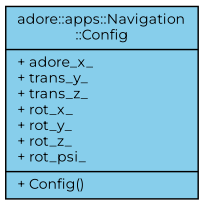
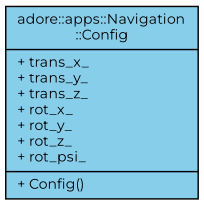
(56, 62) -> (54, 62)
